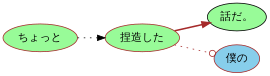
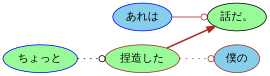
none -> (142, 17)
(40, 38) -> (40, 59)
(87, 38) -> (88, 59)
